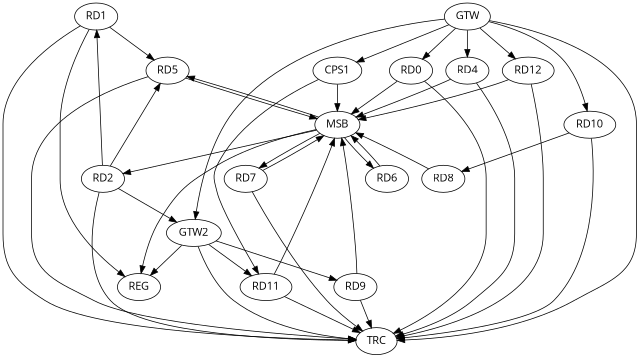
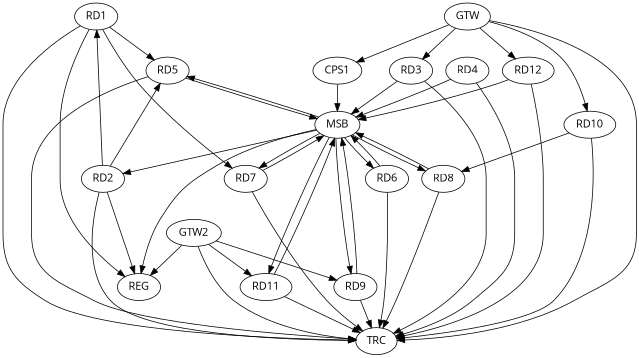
(467, 40) -> none
(282, 69) -> none
(411, 71) -> (411, 71)
none -> (157, 103)
(234, 140) -> (299, 201)
none -> (385, 152)
none -> (341, 202)
(144, 203) -> (120, 229)
none -> (387, 257)
none -> (414, 257)
